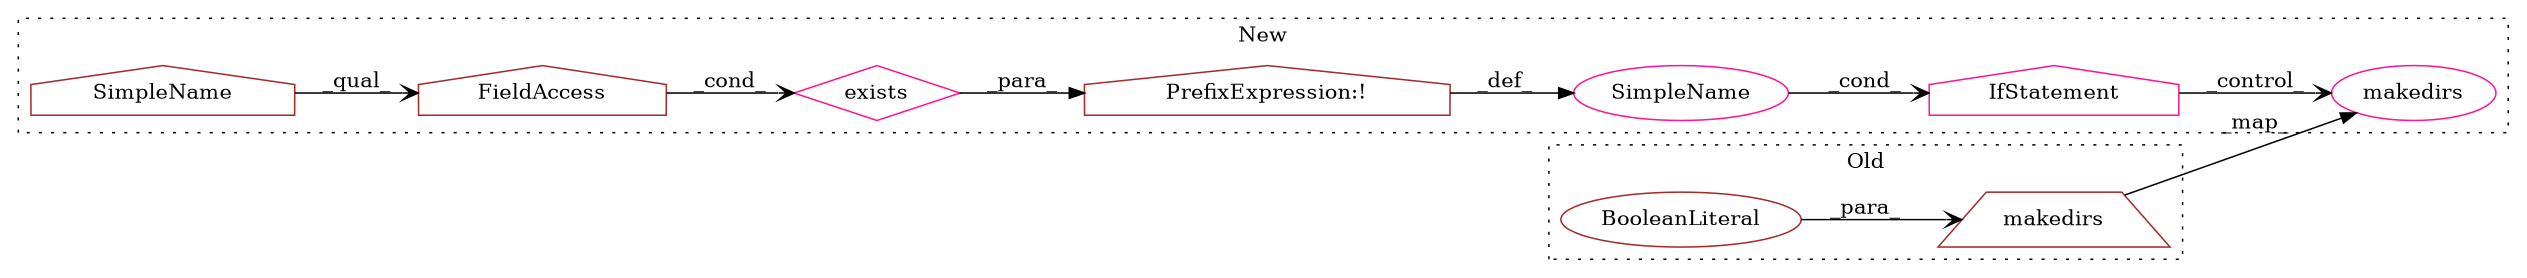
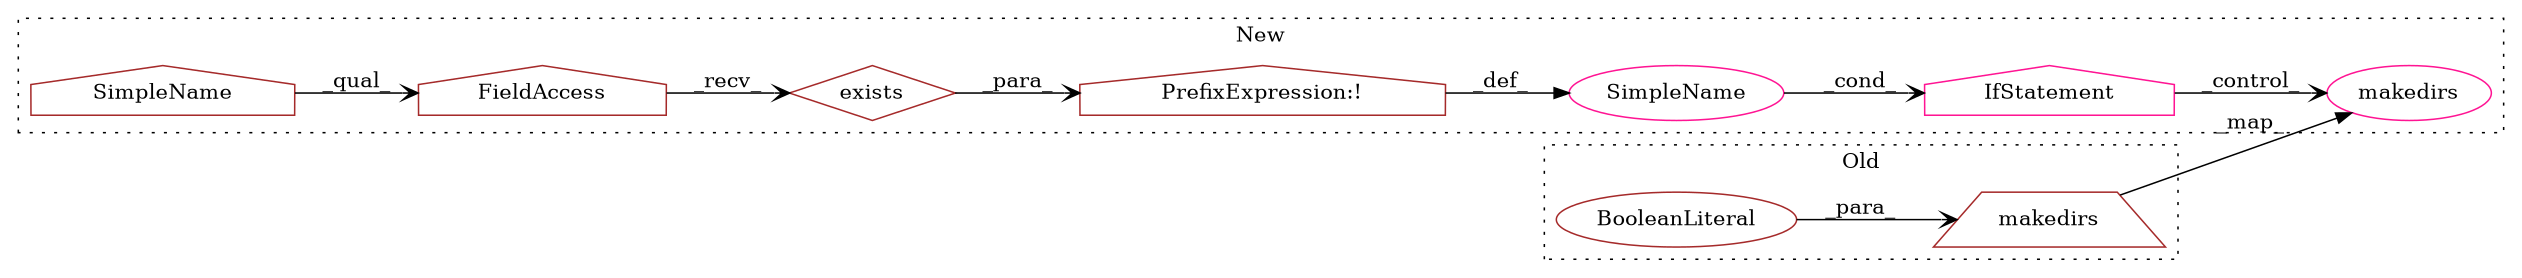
(730, 82) -> (728, 82)
(877, 93) -> (872, 93)
(1014, 93) -> (1010, 93)
